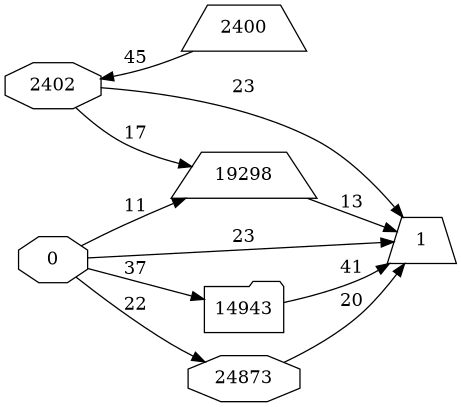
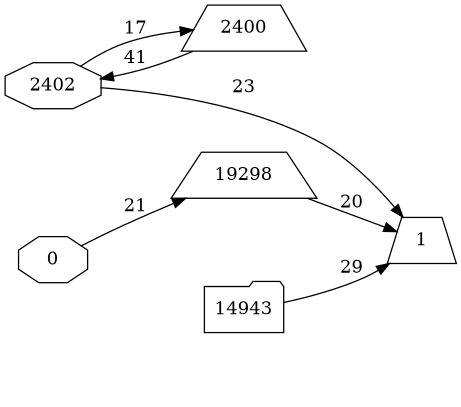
(136, 58) -> (136, 58)
(123, 143) -> (128, 42)
(352, 203) -> (352, 203)
(136, 207) -> (136, 207)
(234, 250) -> none
(352, 268) -> (352, 268)
(140, 282) -> none
(244, 379) -> none
